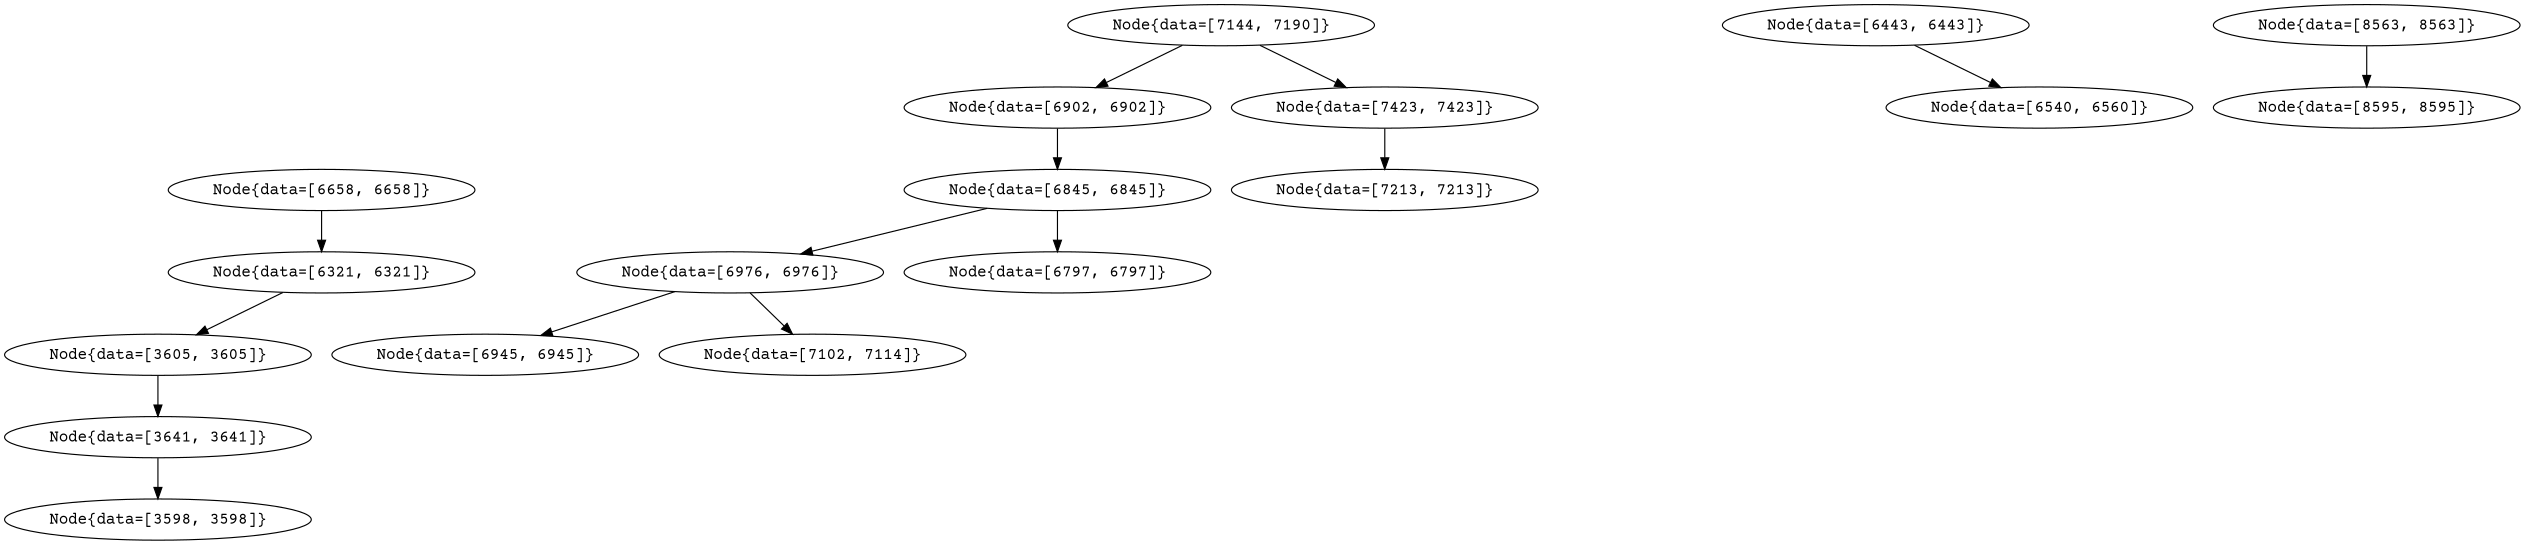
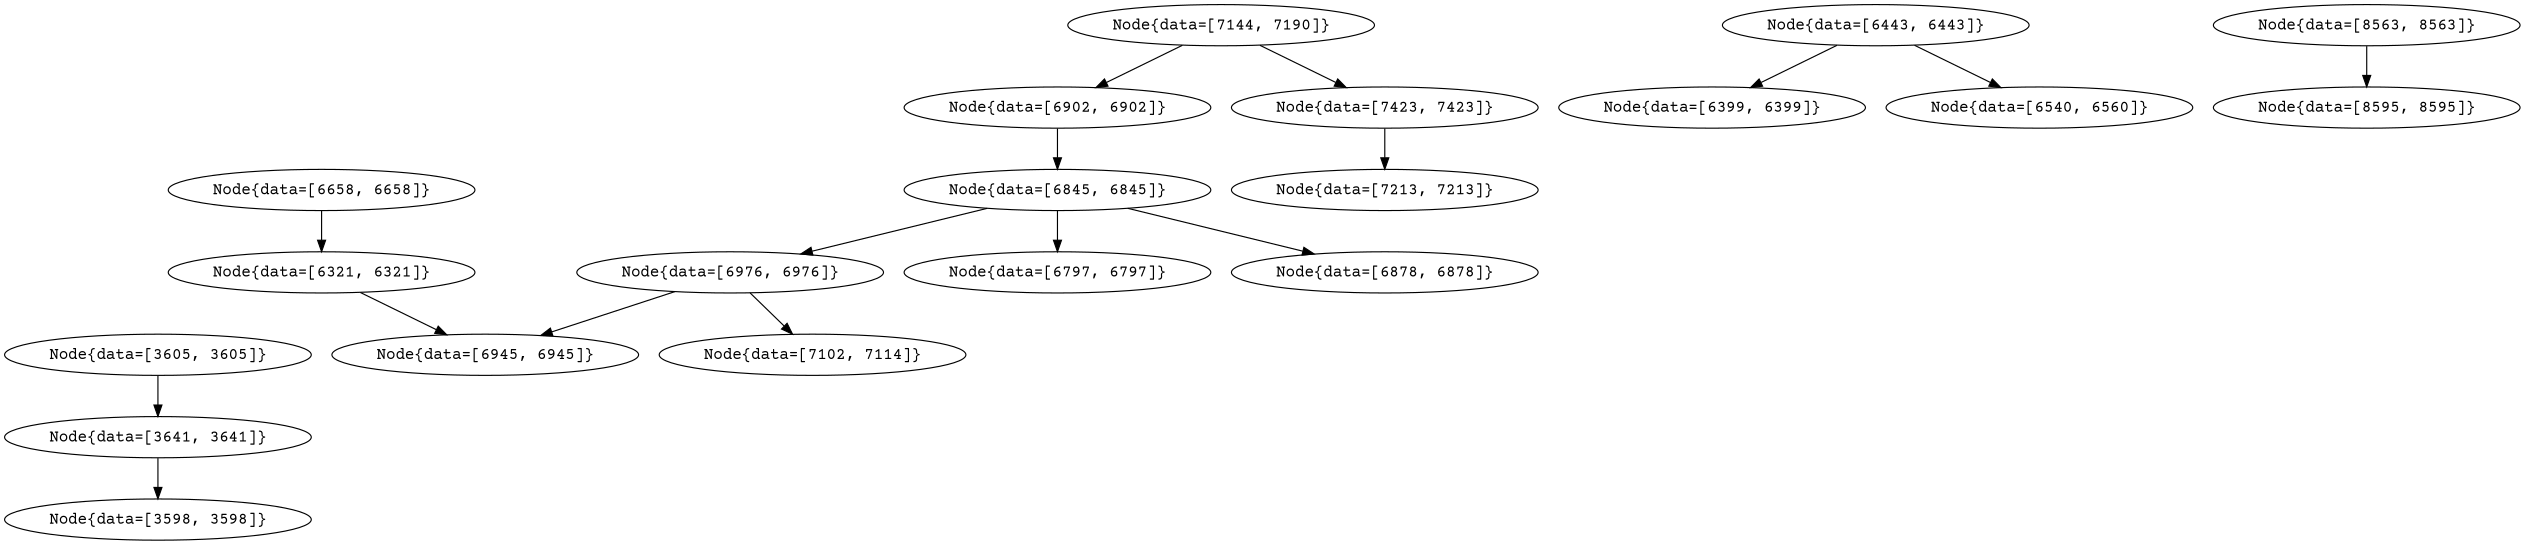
none -> (1712, 108)
none -> (1385, 272)
(245, 311) -> (398, 311)
